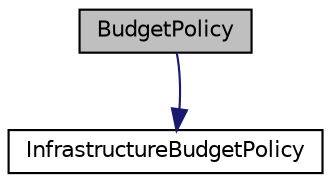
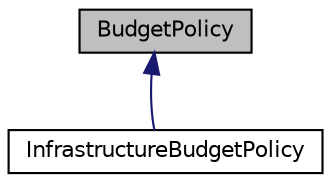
(180, 81) -> (151, 102)
